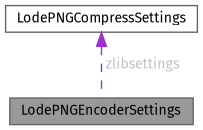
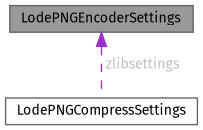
(102, 72) -> (102, 72)
